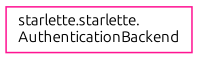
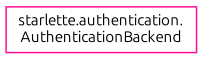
(99, 30) -> (101, 30)
